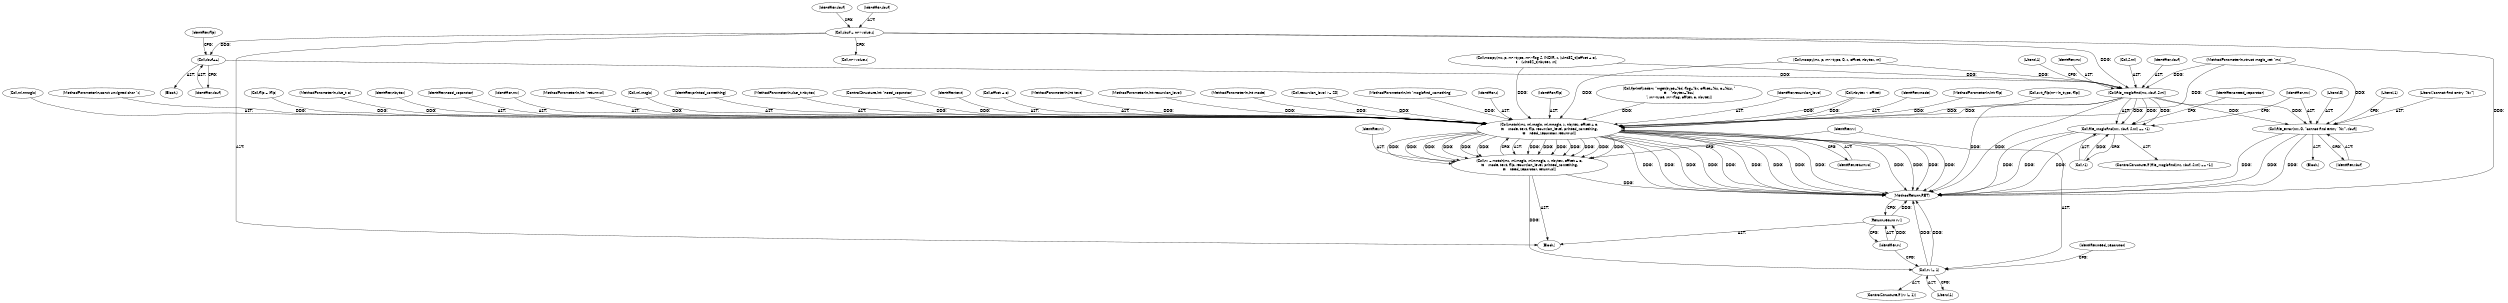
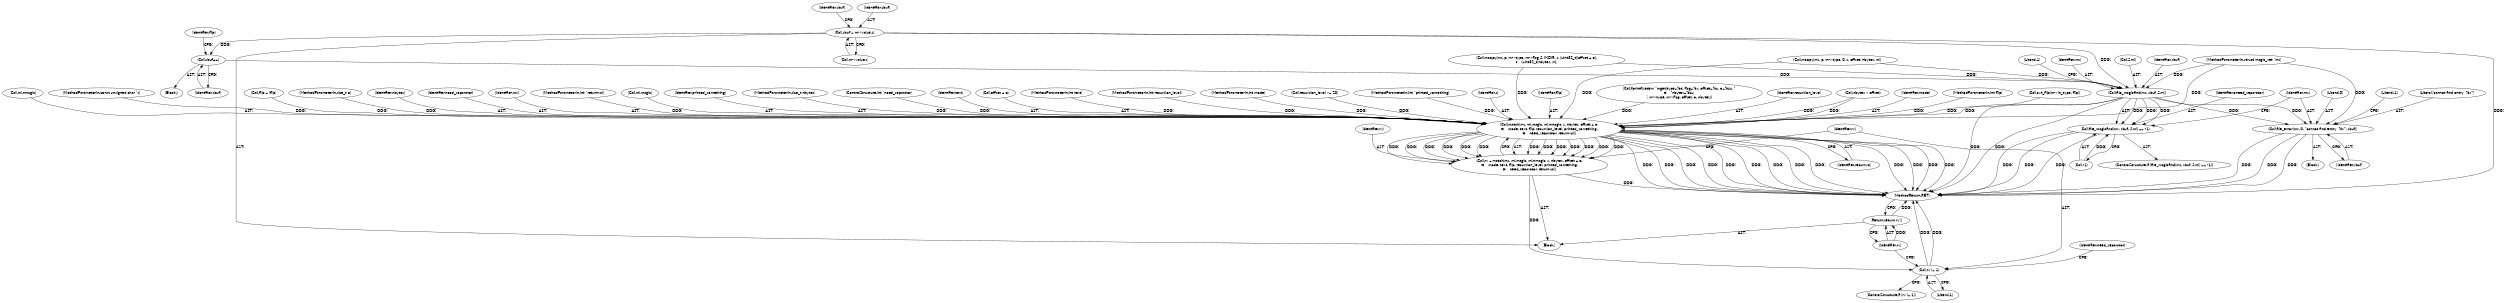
none -> (846, 48)
(1410, 93) -> (1410, 93)
(2193, 111) -> (2193, 111)
(1917, 283) -> (1917, 283)
